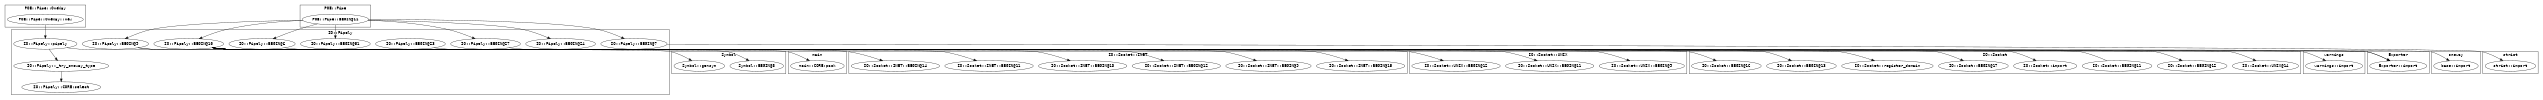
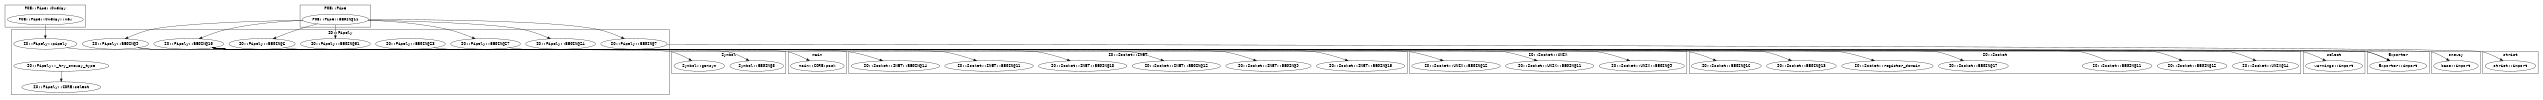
(52, 54) -> none
(2334, 55) -> (2334, 55)
(2045, 66) -> none
